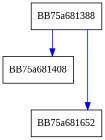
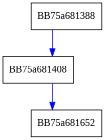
(88, 66) -> (52, 93)
